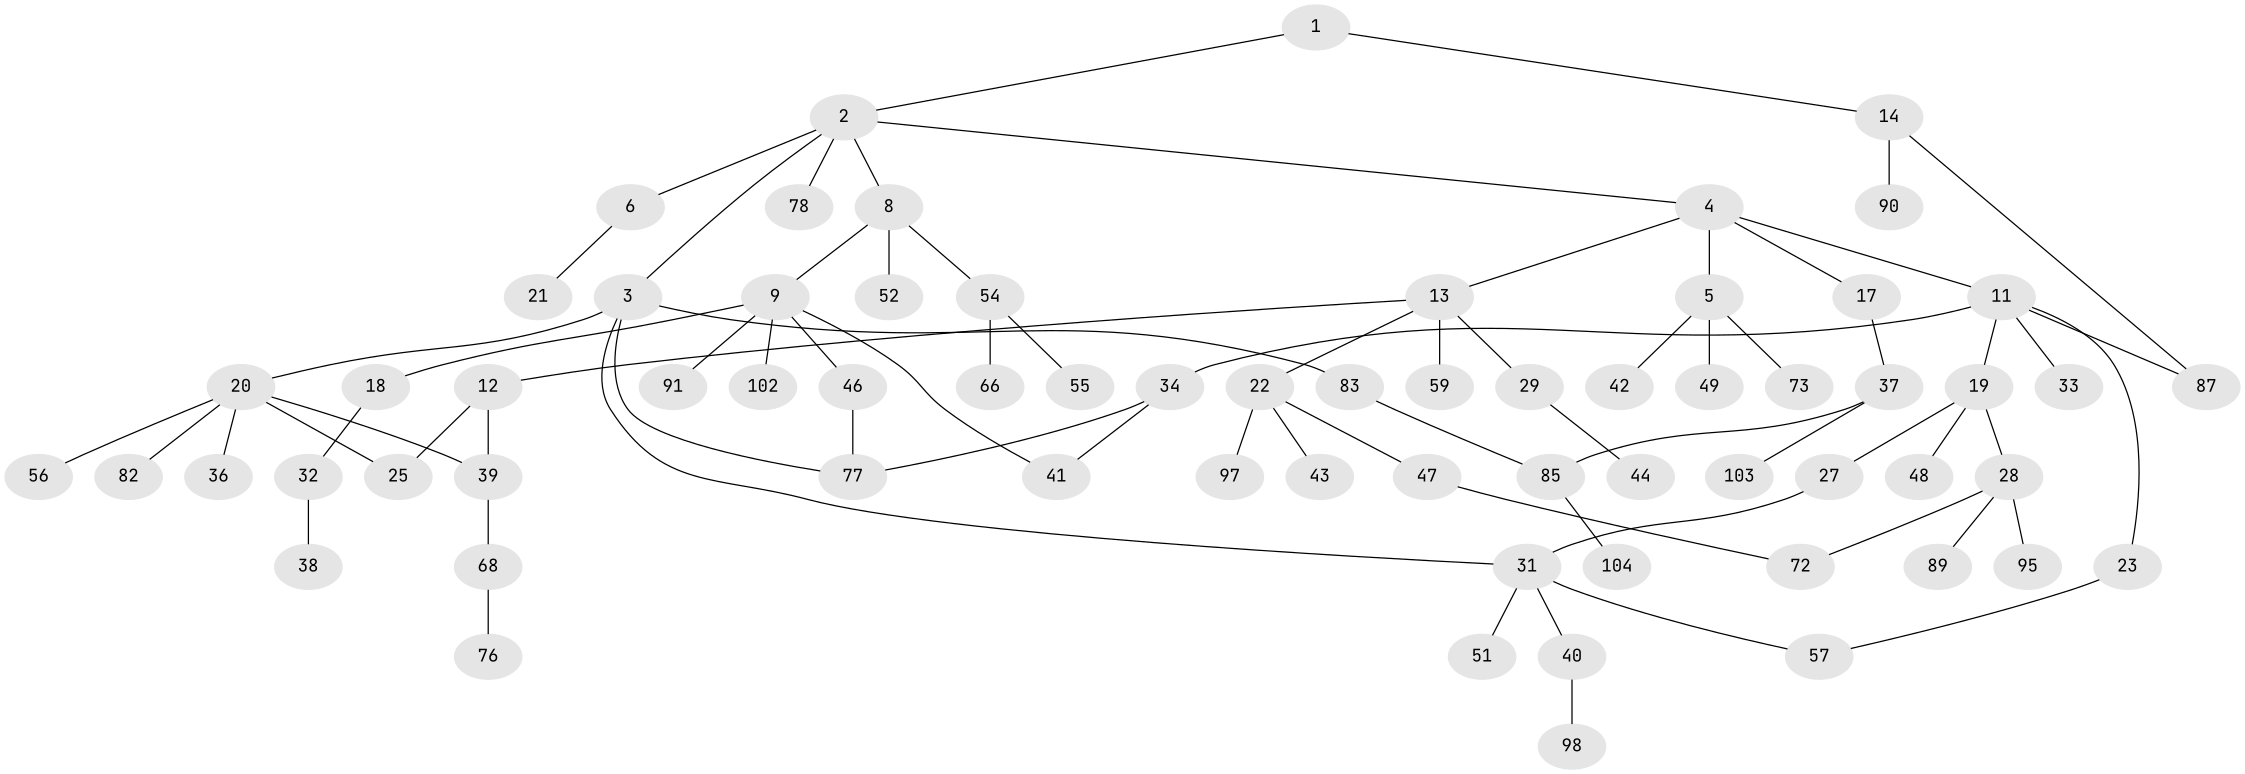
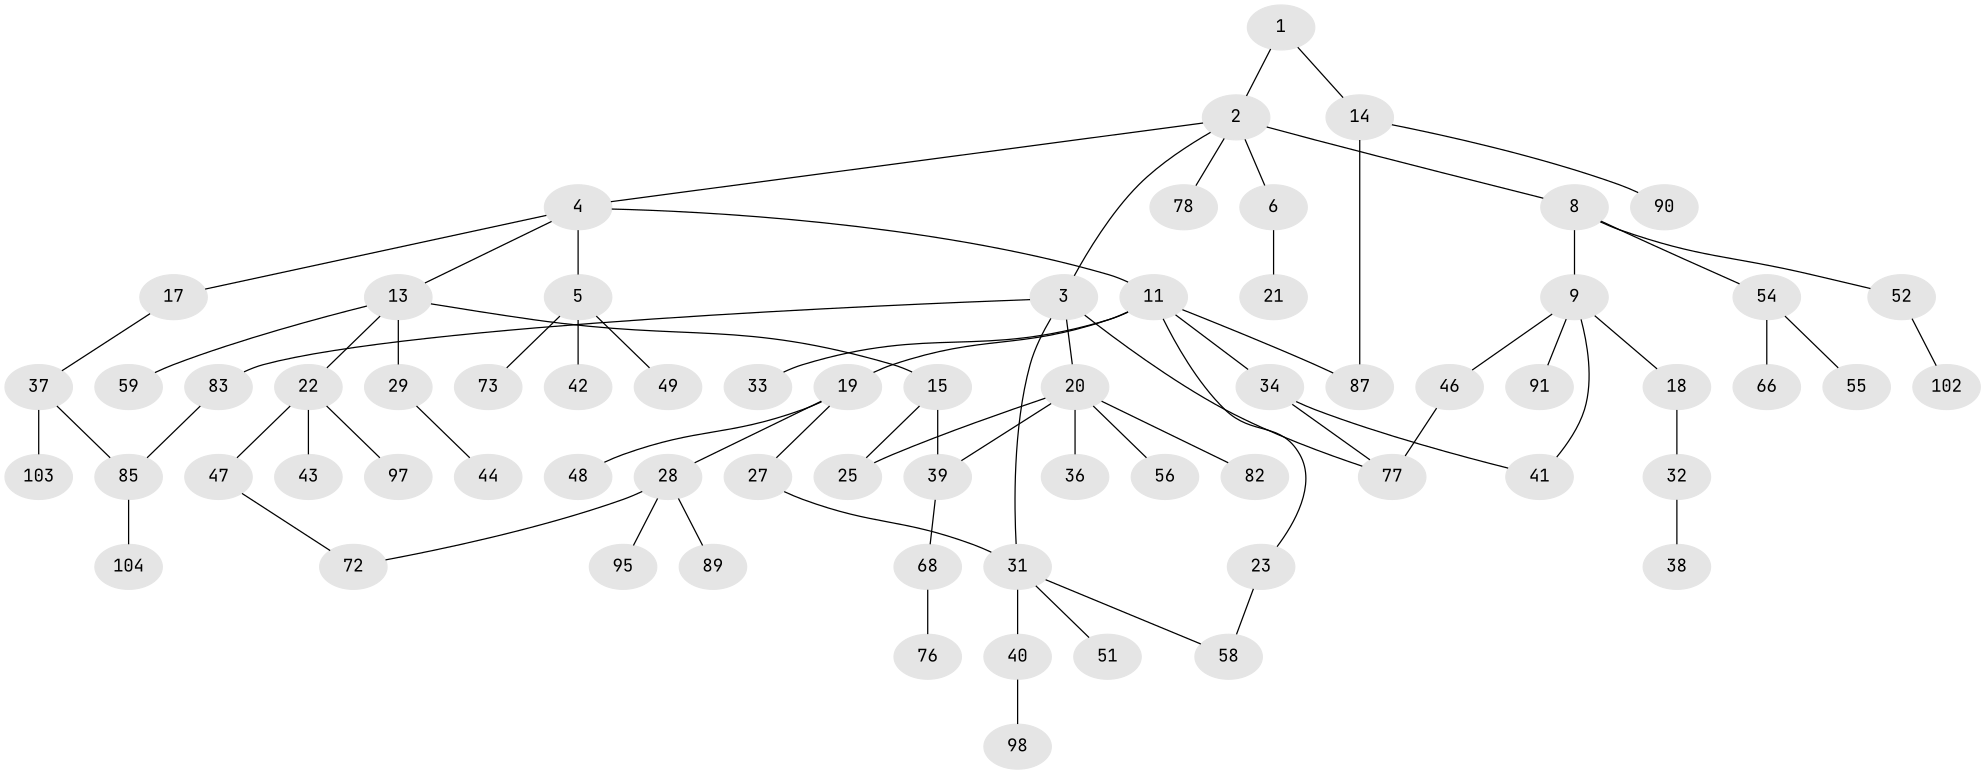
(769, 342) -> (1924, 342)
(488, 387) -> (938, 387)
(1819, 657) -> (1229, 657)
